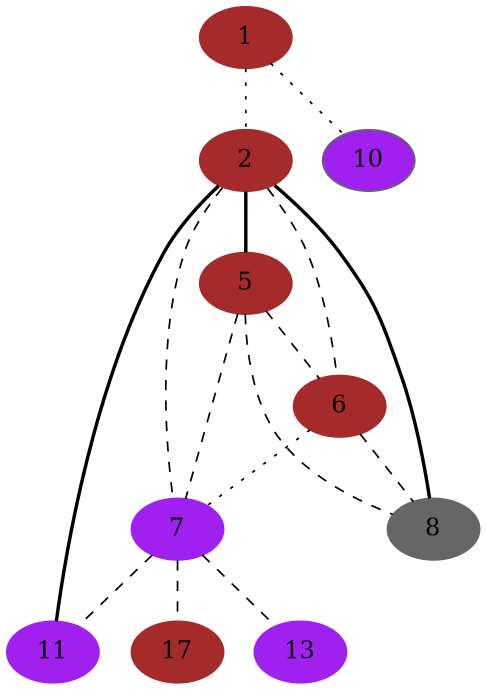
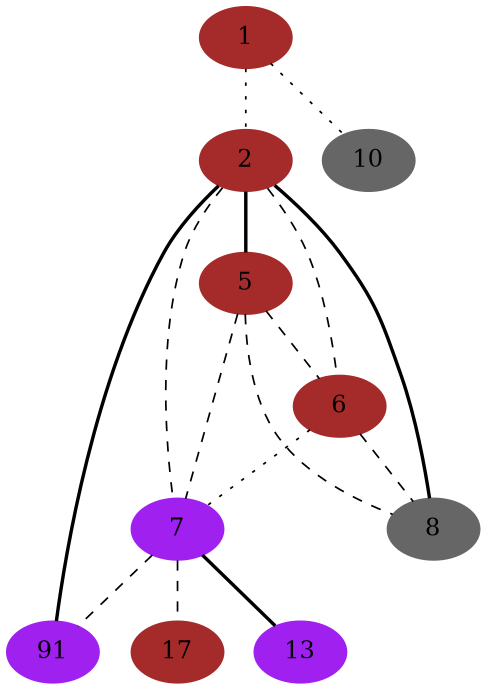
(369, 160) -> (369, 160)
(239, 590) -> (239, 590)
(53, 652) -> (53, 652)
